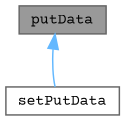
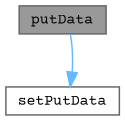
(53, 68) -> (72, 53)
